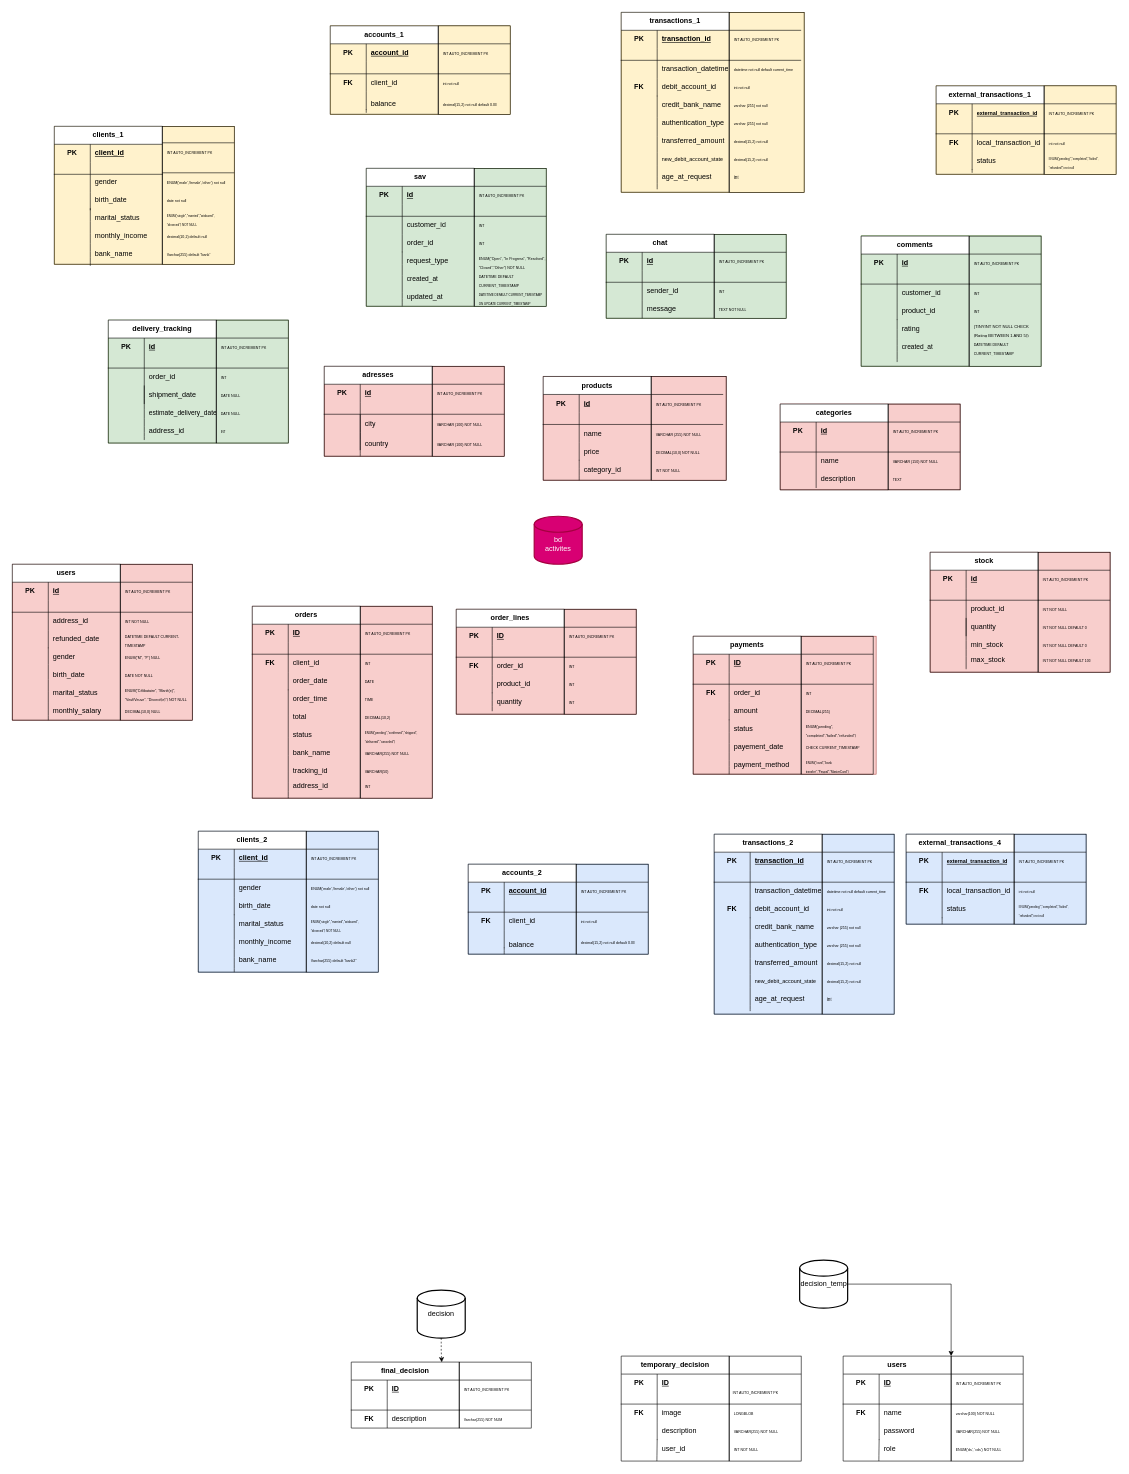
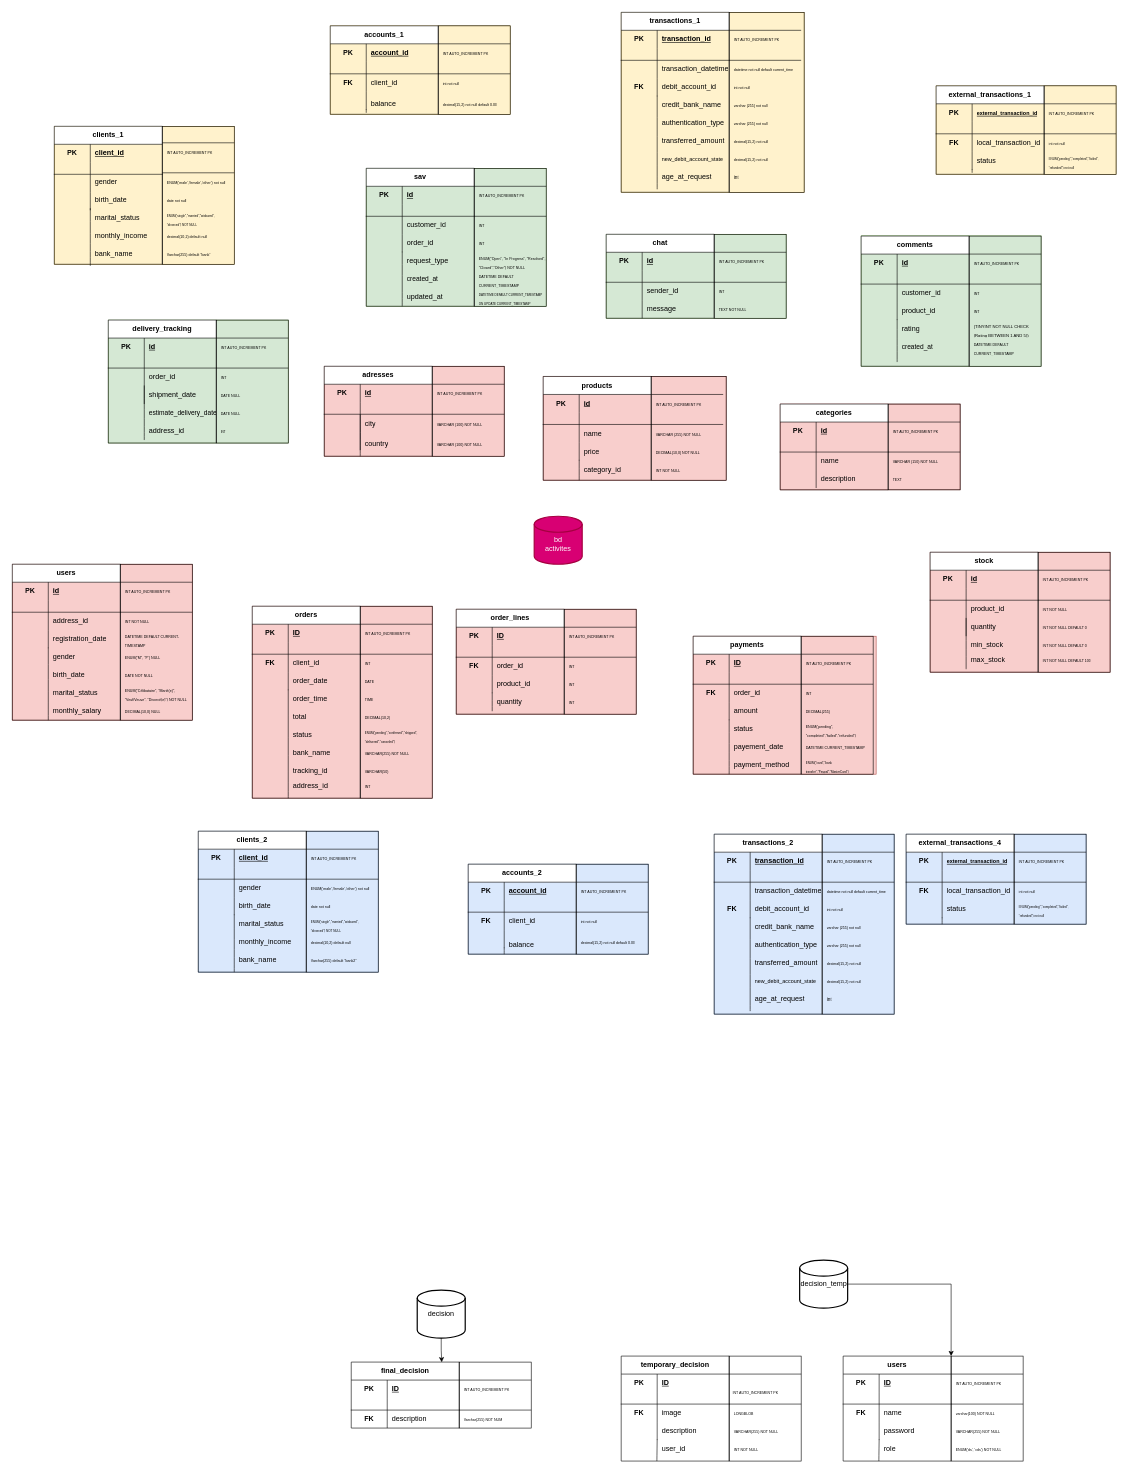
(79, 639) -> (86, 639)
(840, 747) -> (840, 747)
(441, 1347) -> (441, 1347)
